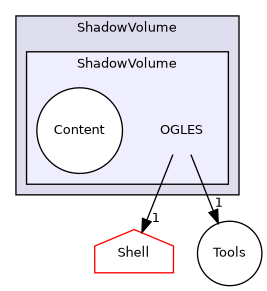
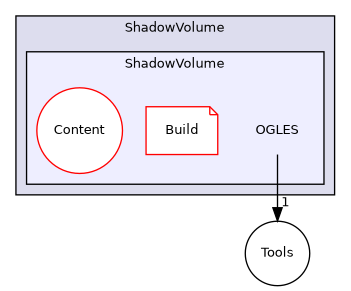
(80, 131) -> (80, 131)
none -> (182, 131)
(134, 253) -> none
